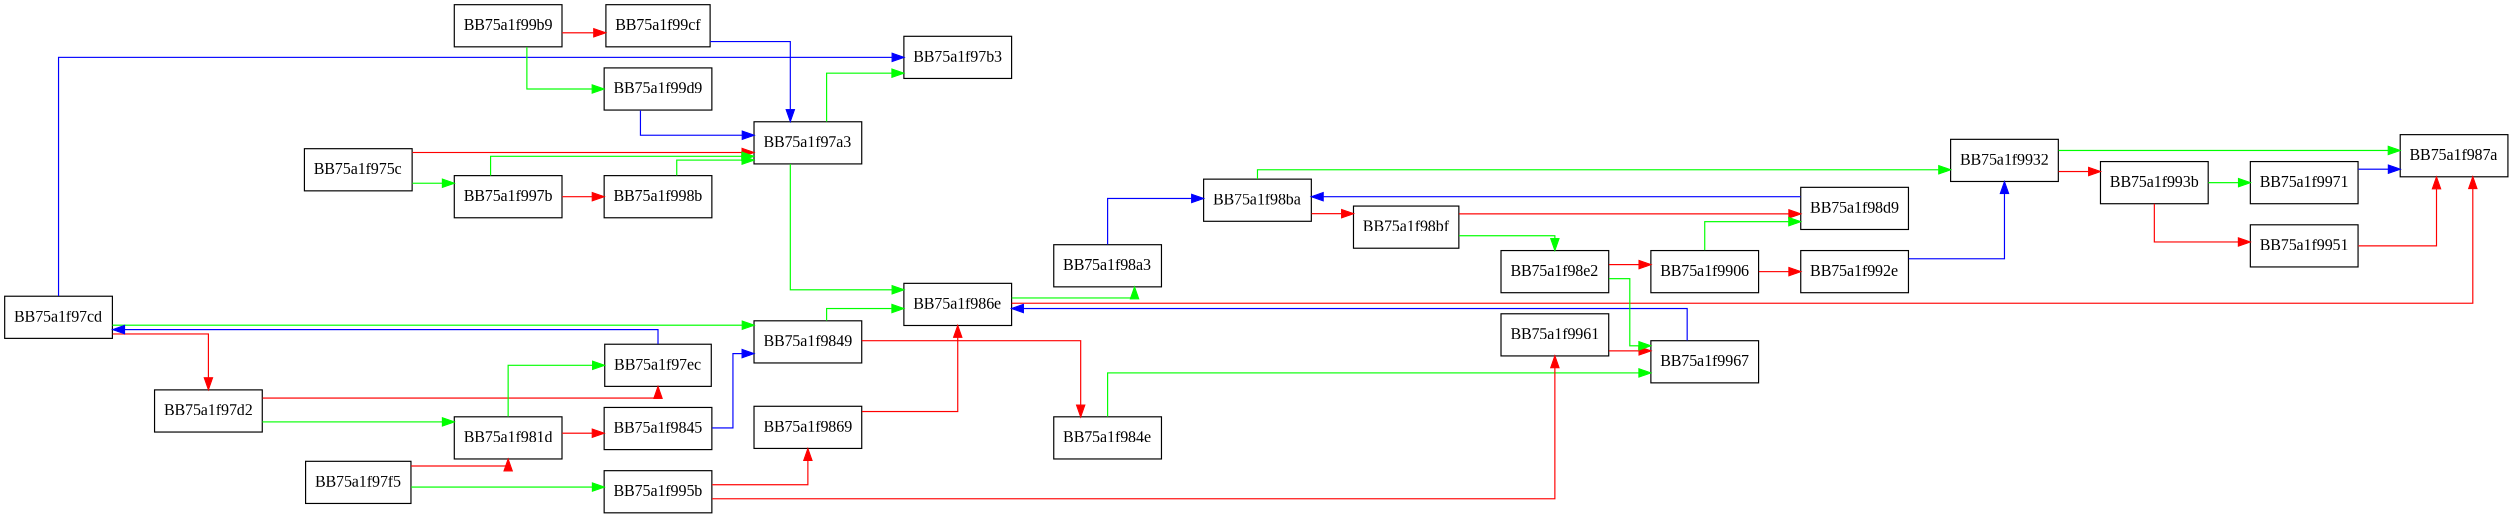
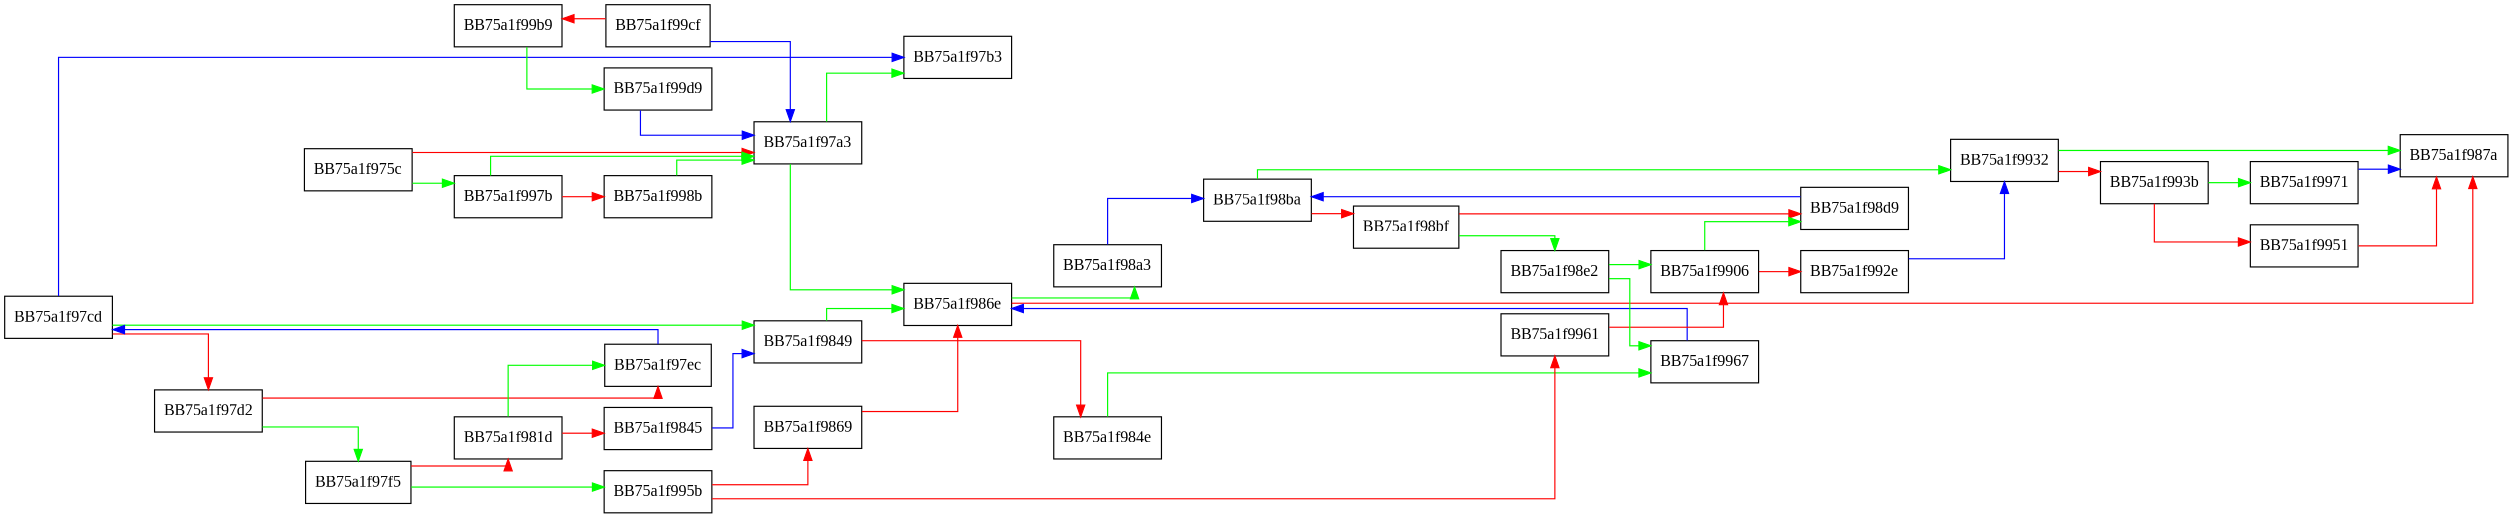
(578, 33) -> (590, 19)
(1624, 265) -> (1624, 265)
(1624, 351) -> (1678, 327)
(352, 422) -> (322, 427)
